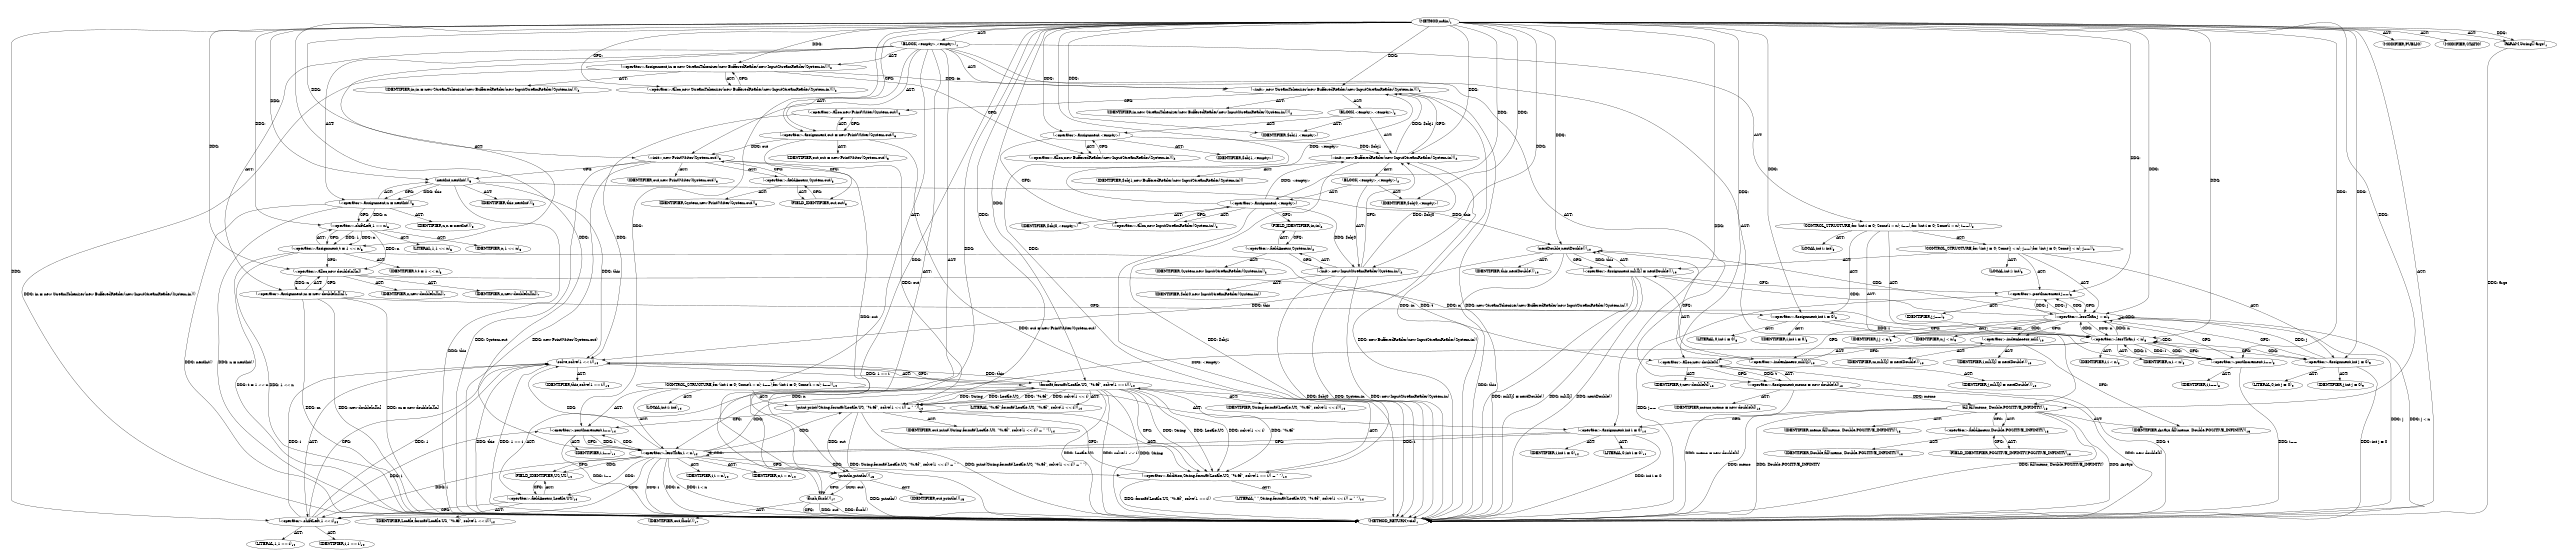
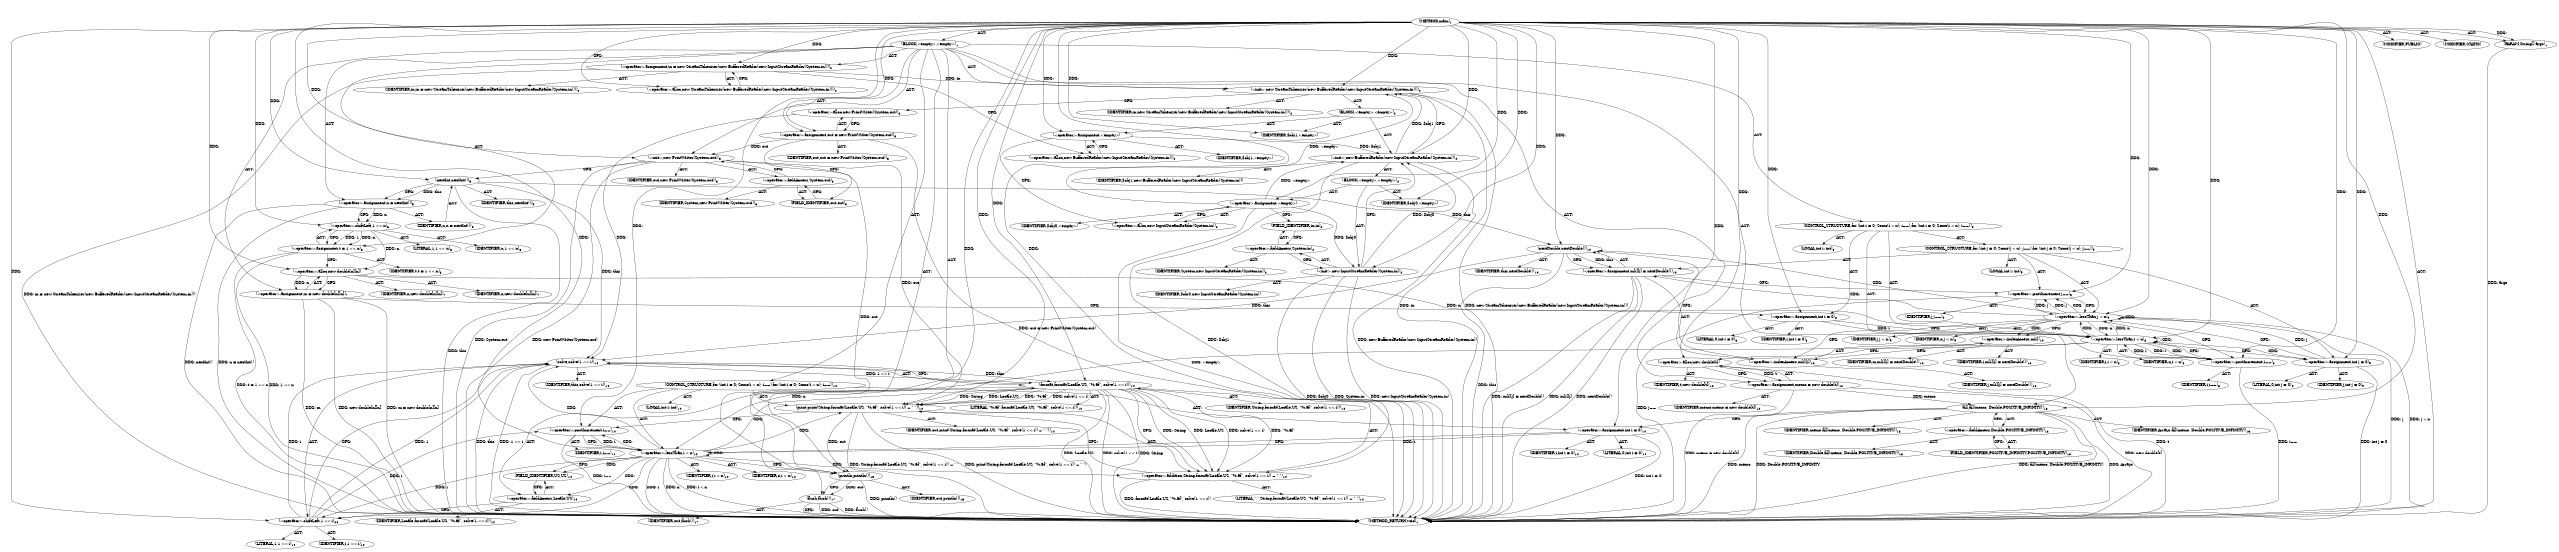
(890, 79) -> (890, 79)
(955, 174) -> none
(399, 186) -> (448, 205)
(1014, 254) -> none
(2098, 389) -> (1900, 351)
